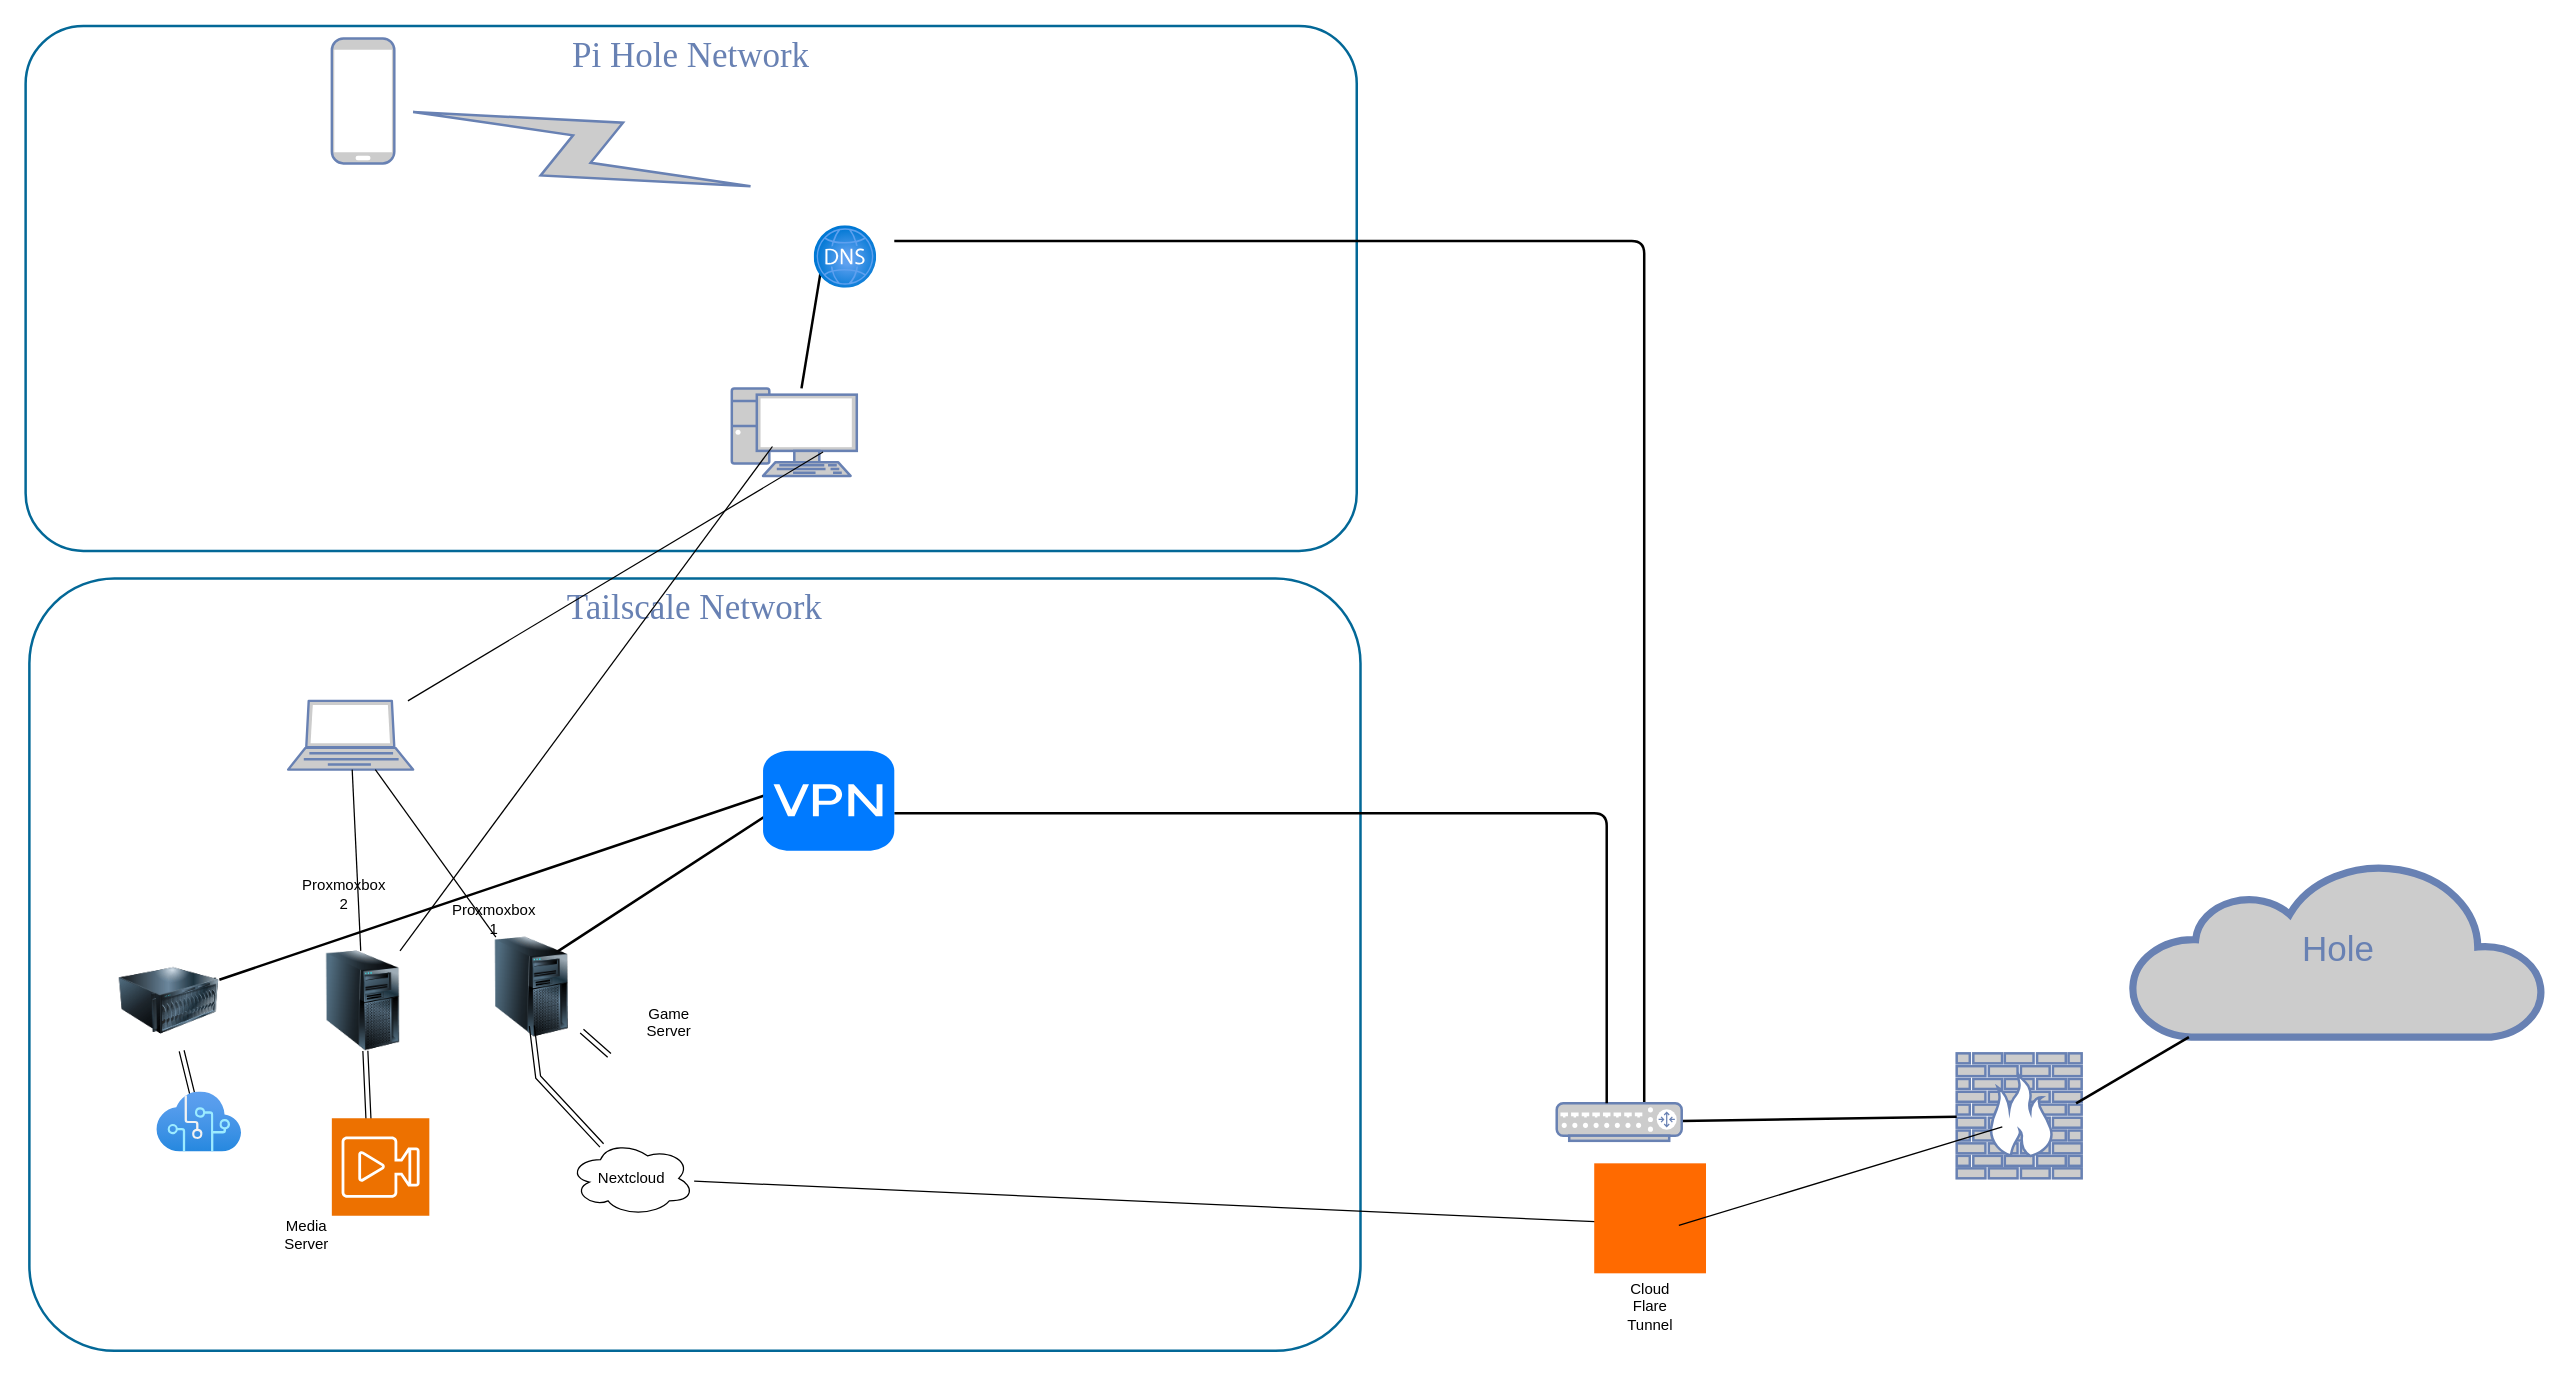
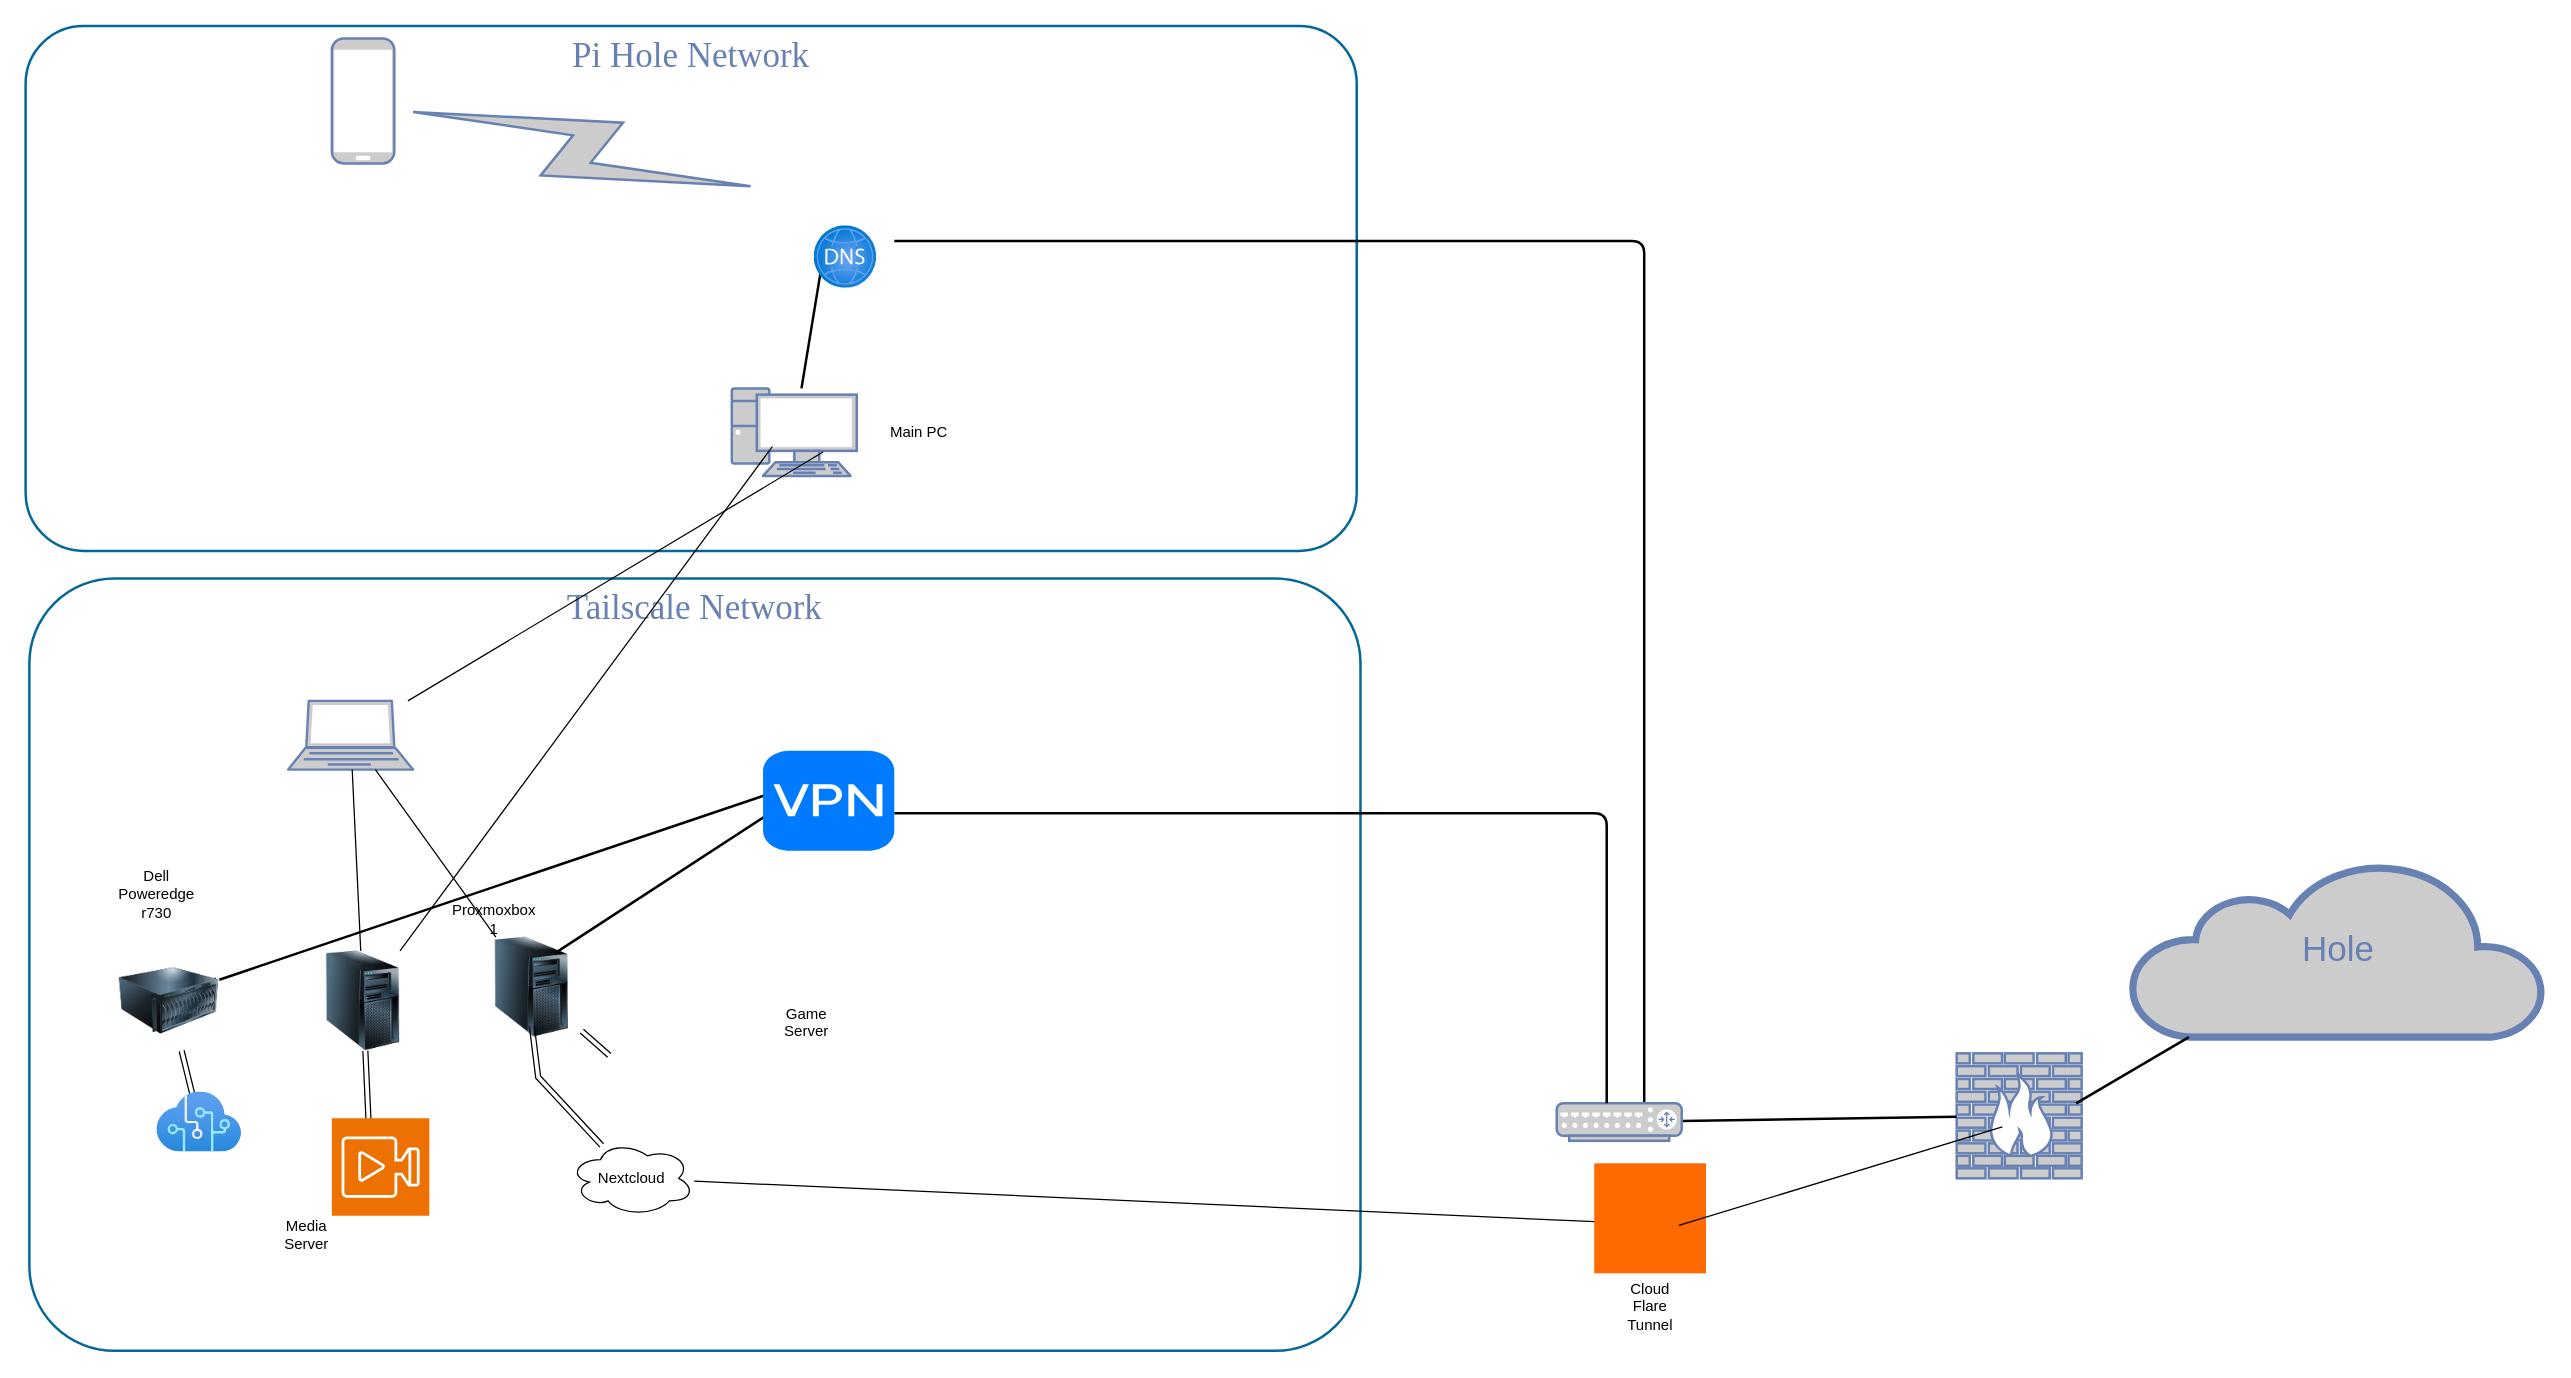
none -> (919, 432)
none -> (157, 894)
(344, 894) -> none
(669, 1032) -> (807, 1032)
